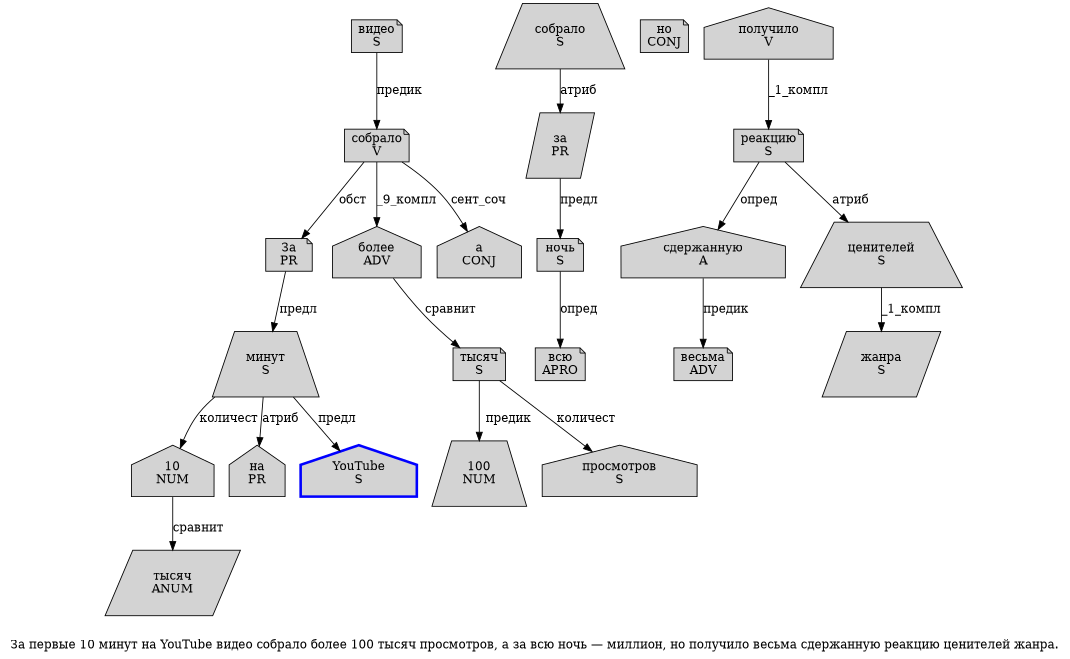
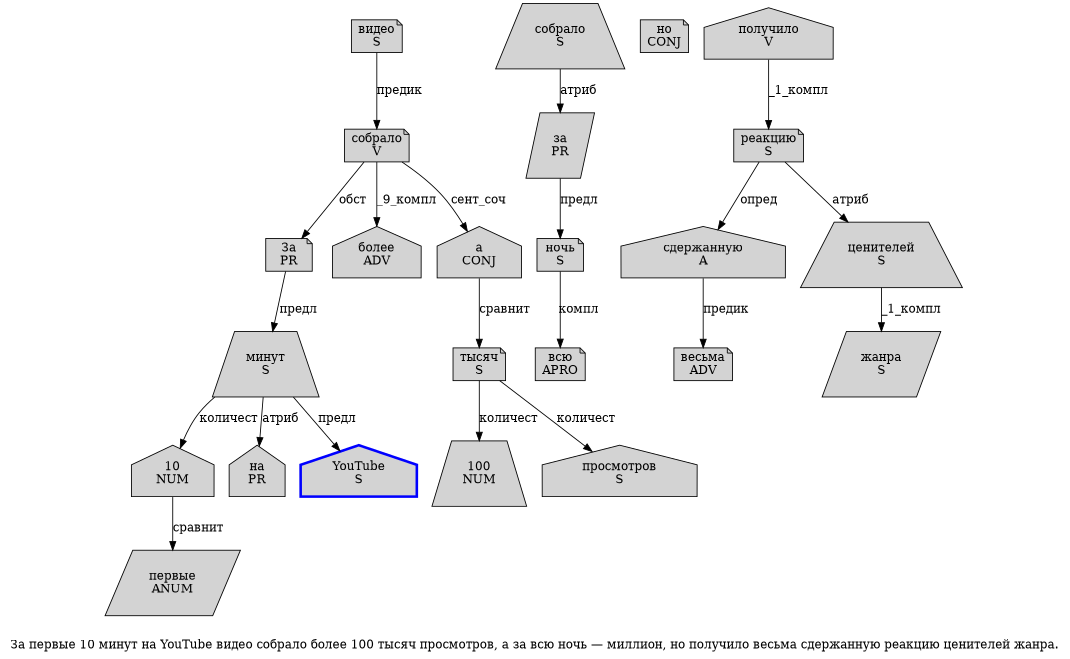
(579, 310) -> (579, 310)
(421, 312) -> (479, 309)
(509, 419) -> (509, 419)
(173, 583) -> (173, 583)
